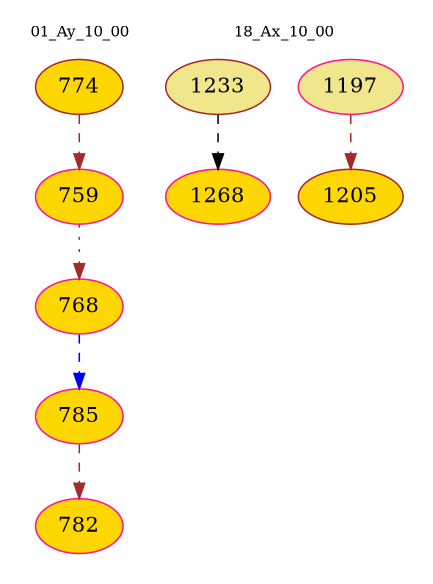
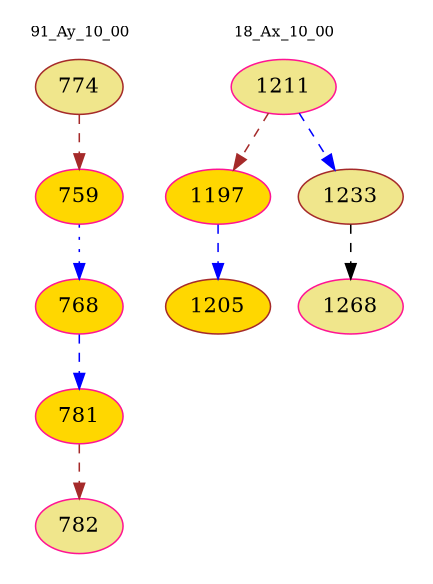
(80, 33) -> (80, 33)
(79, 87) -> (79, 87)
none -> (284, 87)
(351, 87) -> (218, 197)
(351, 134) -> (218, 244)
(218, 197) -> (351, 307)
(79, 244) -> (79, 244)
(79, 416) -> (79, 416)
(79, 526) -> (79, 526)
